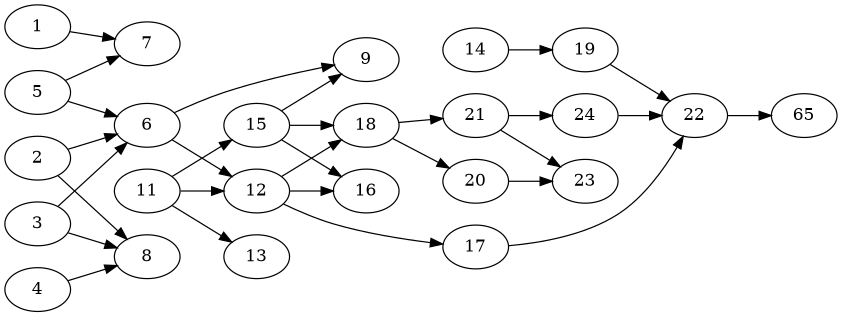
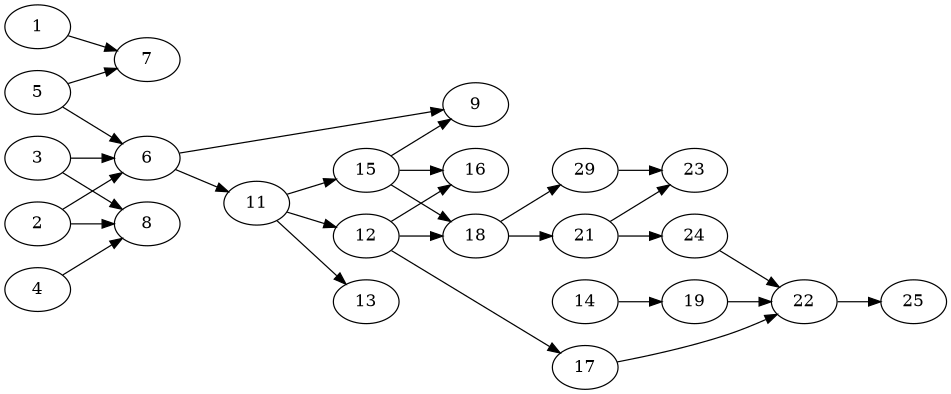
(804, 116) -> (914, 302)
(194, 153) -> (196, 178)
(476, 181) -> (585, 170)
